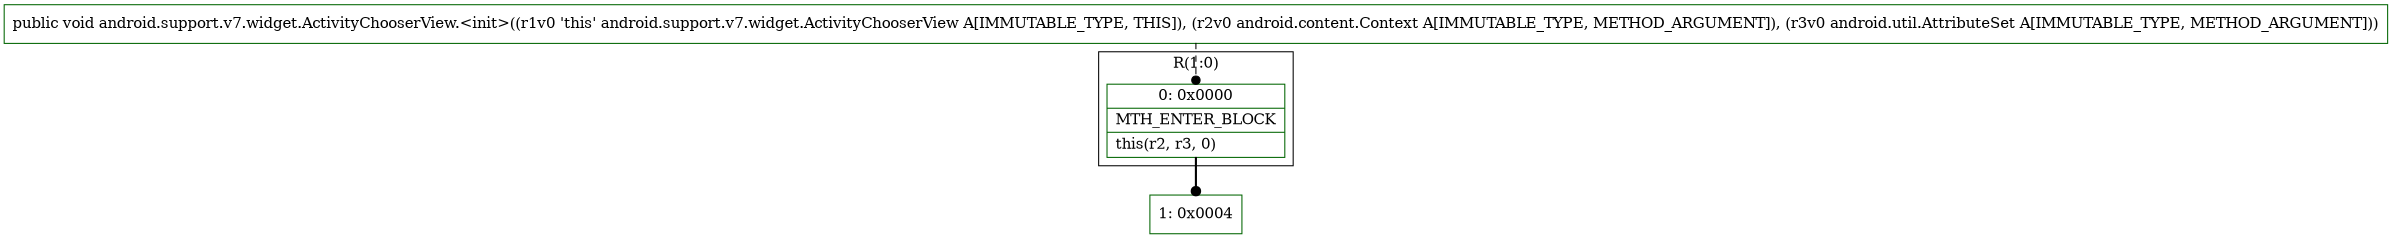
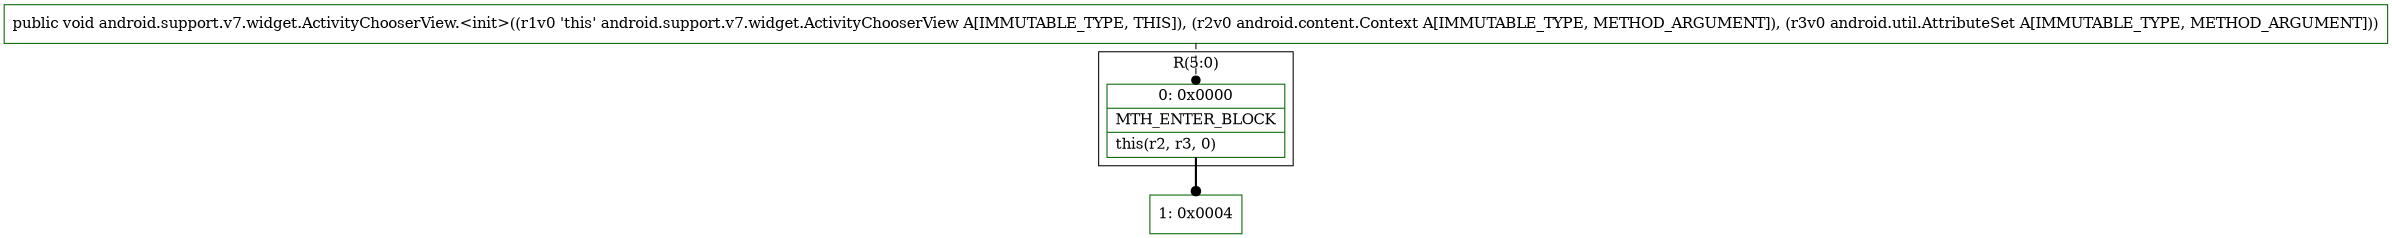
(1196, 64) -> (1196, 64)
